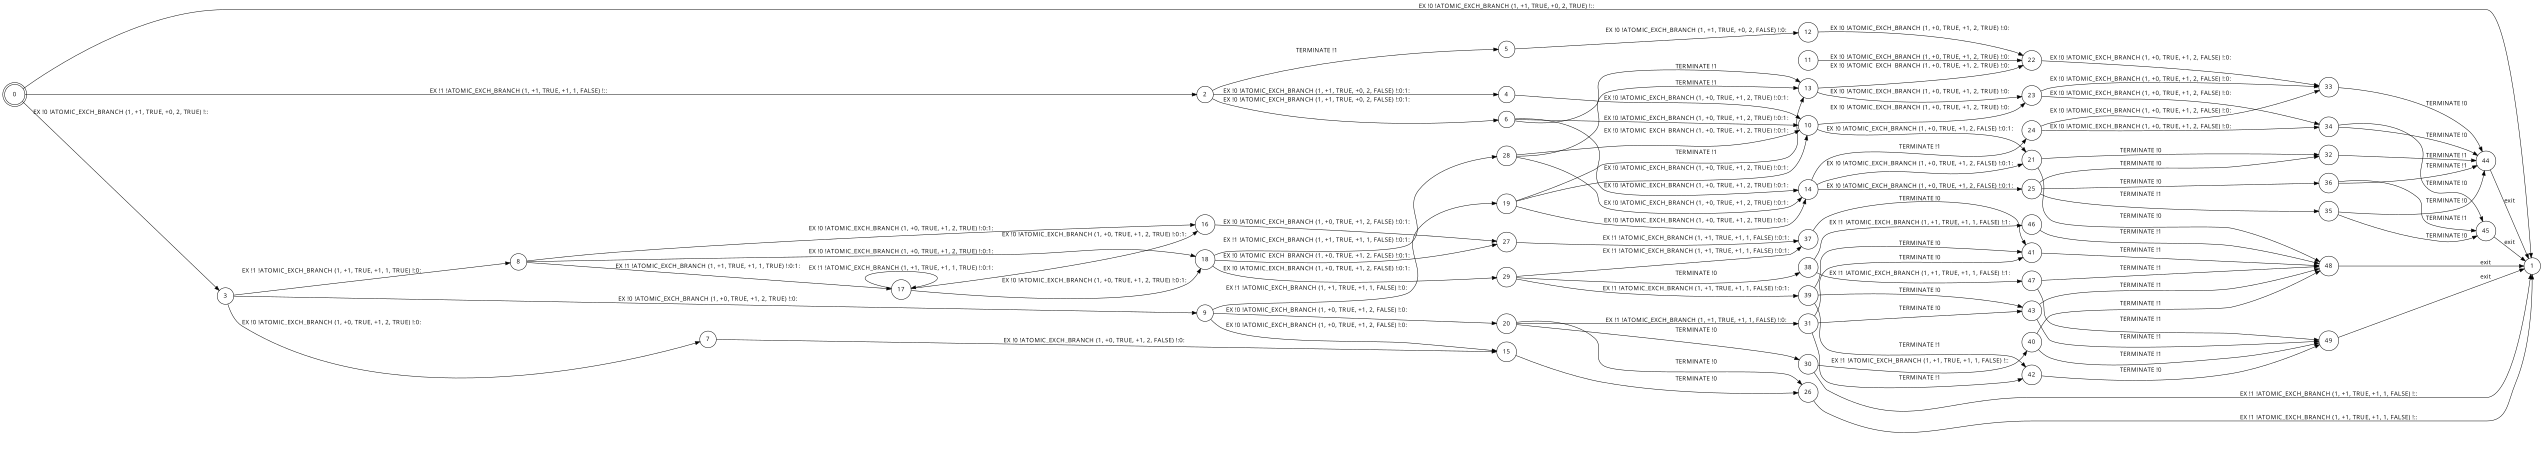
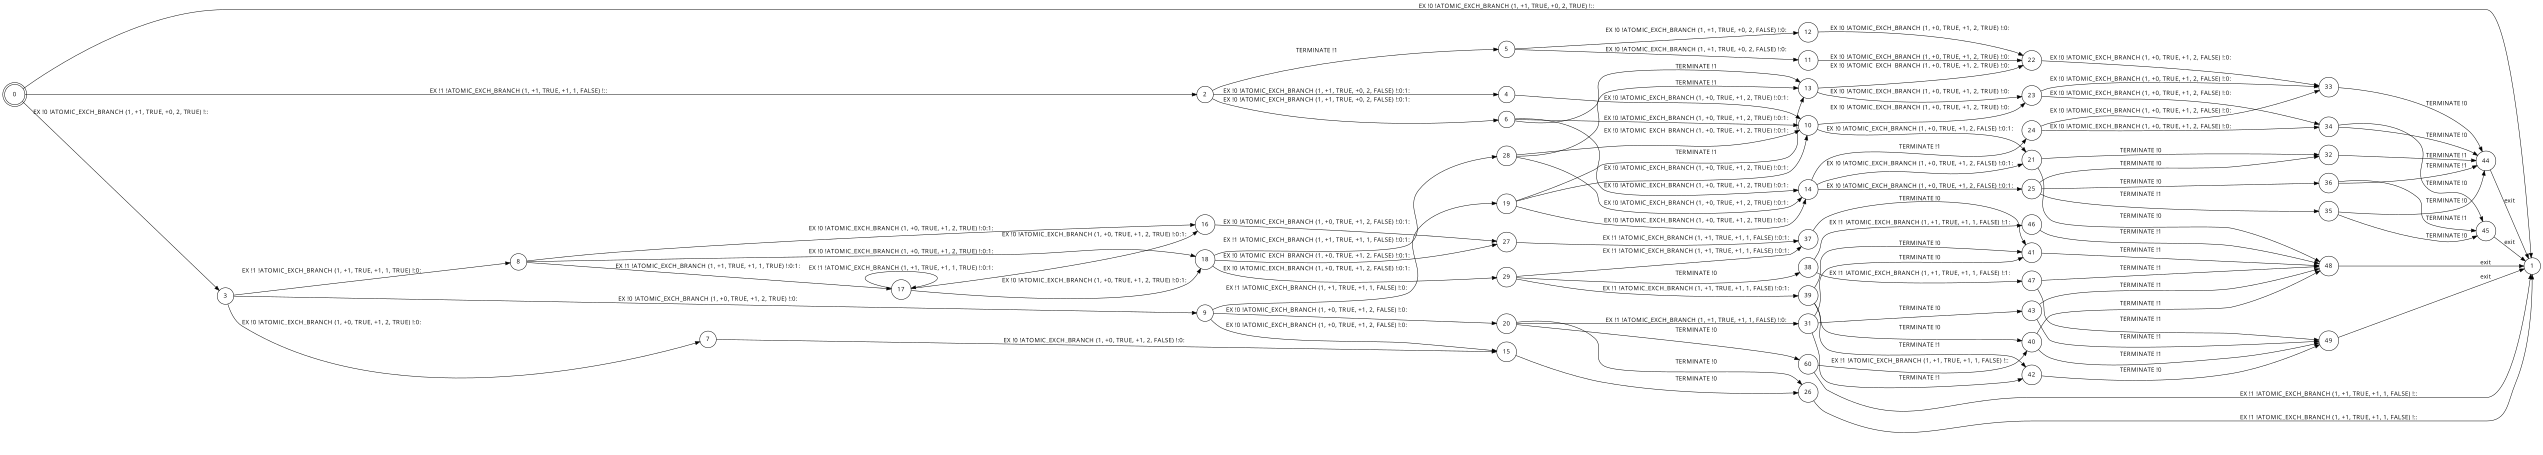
none -> (1654, 54)
(1918, 295) -> (1906, 339)
(1808, 364) -> (1808, 364)
